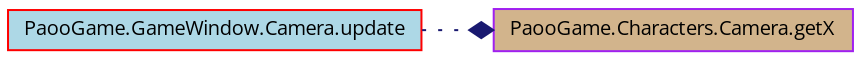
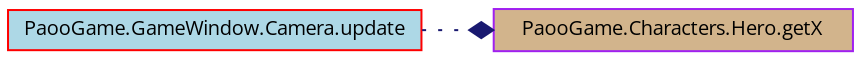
(673, 30) -> (673, 30)
